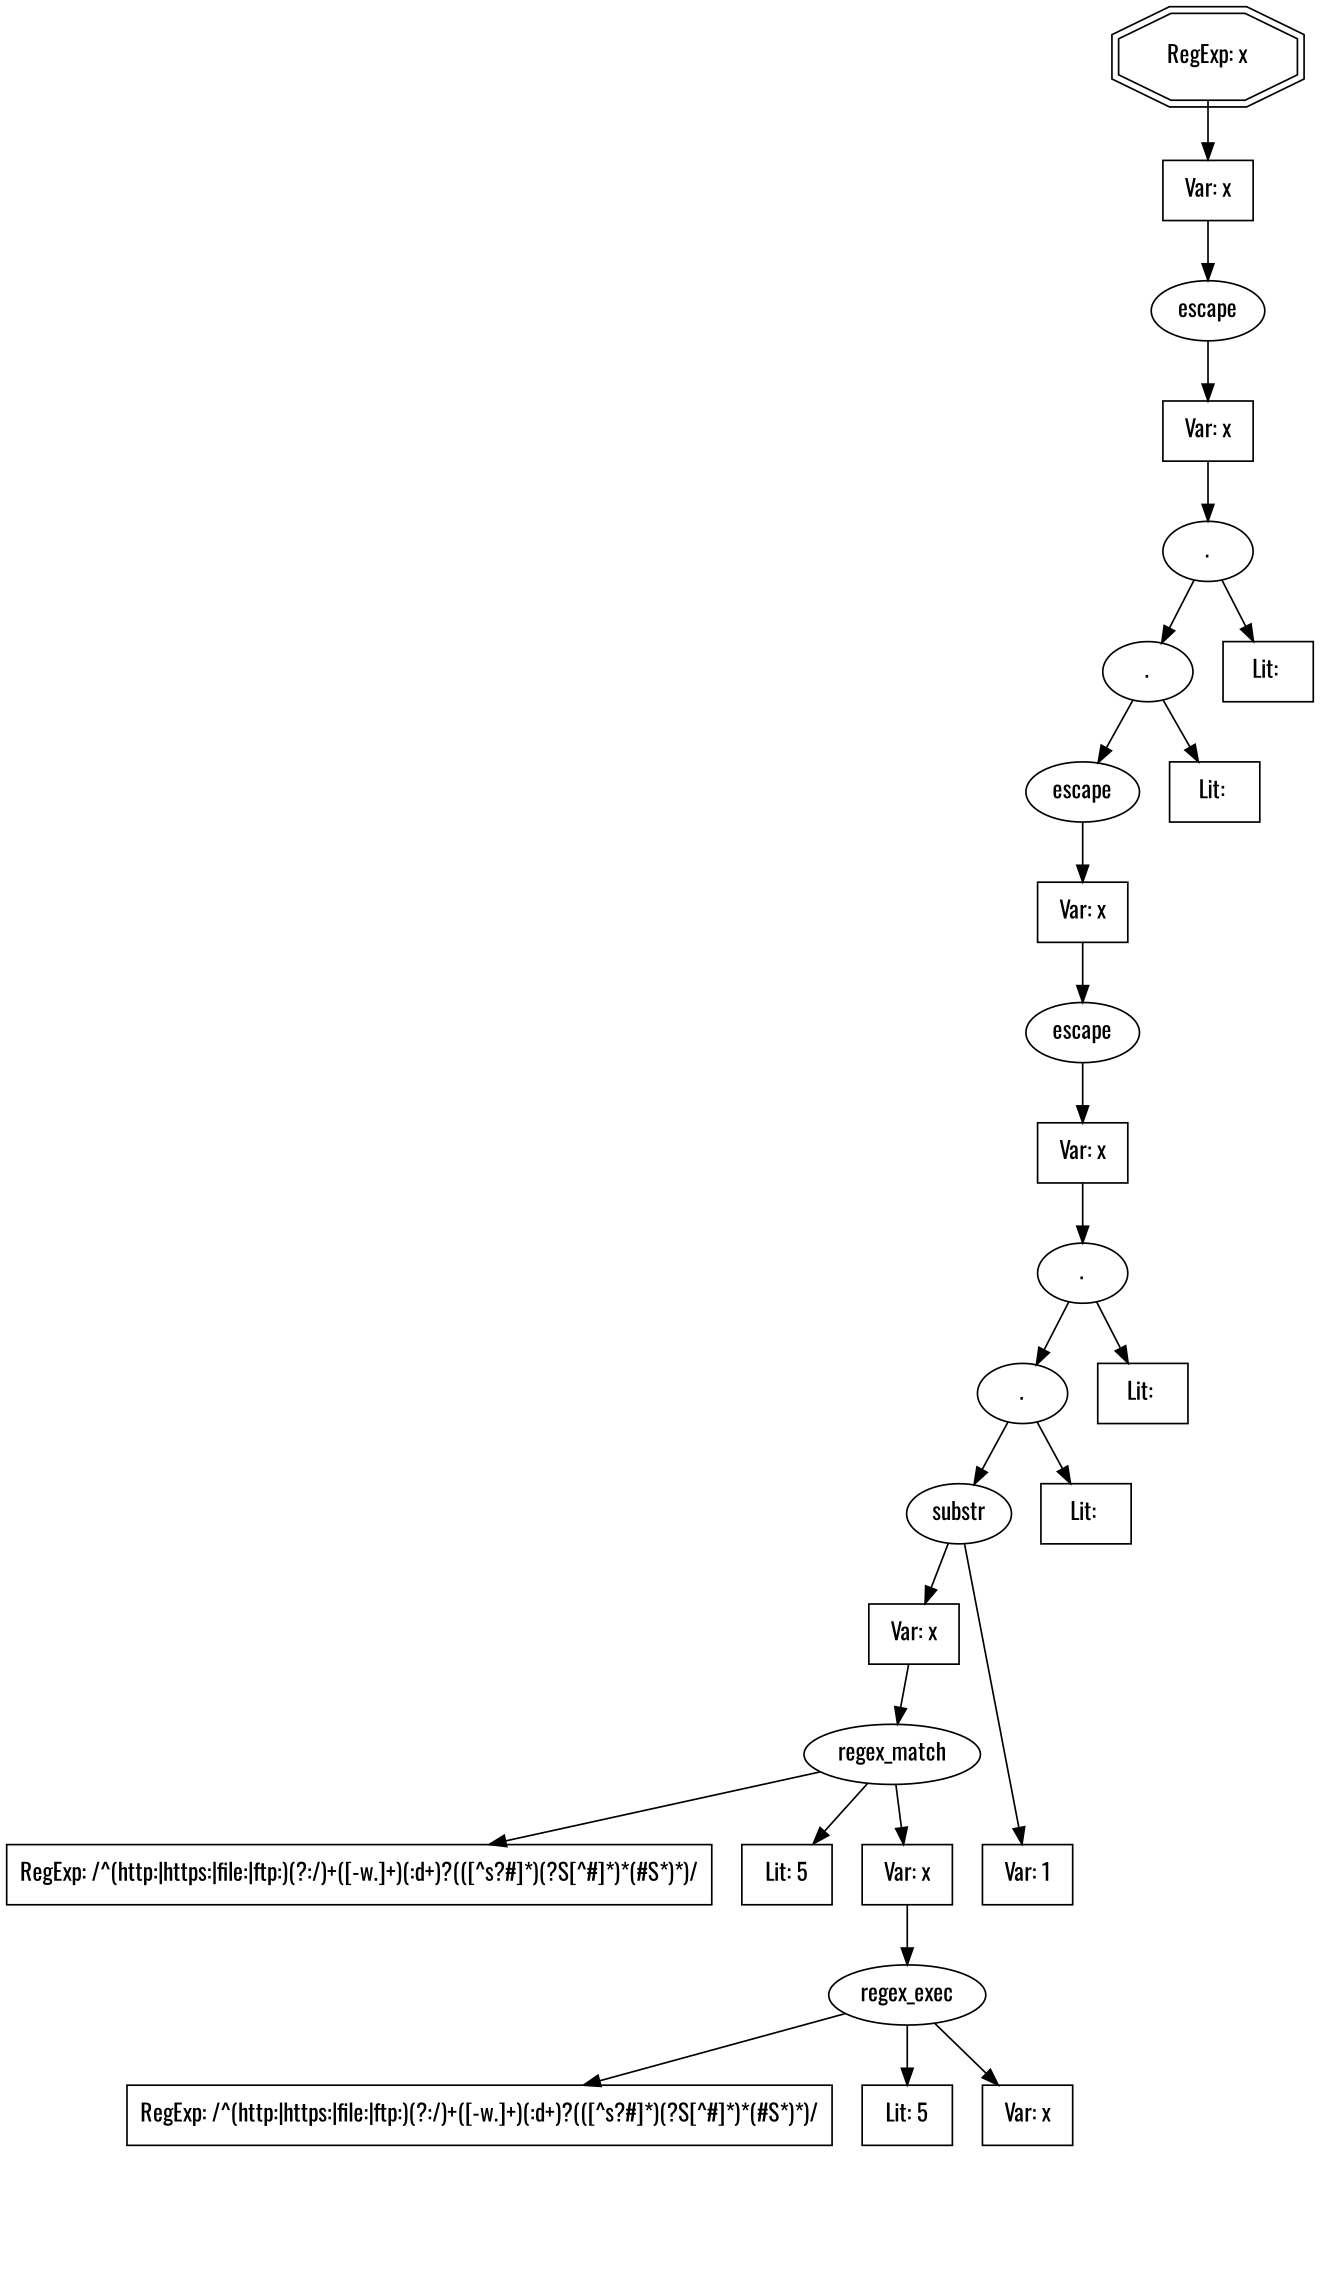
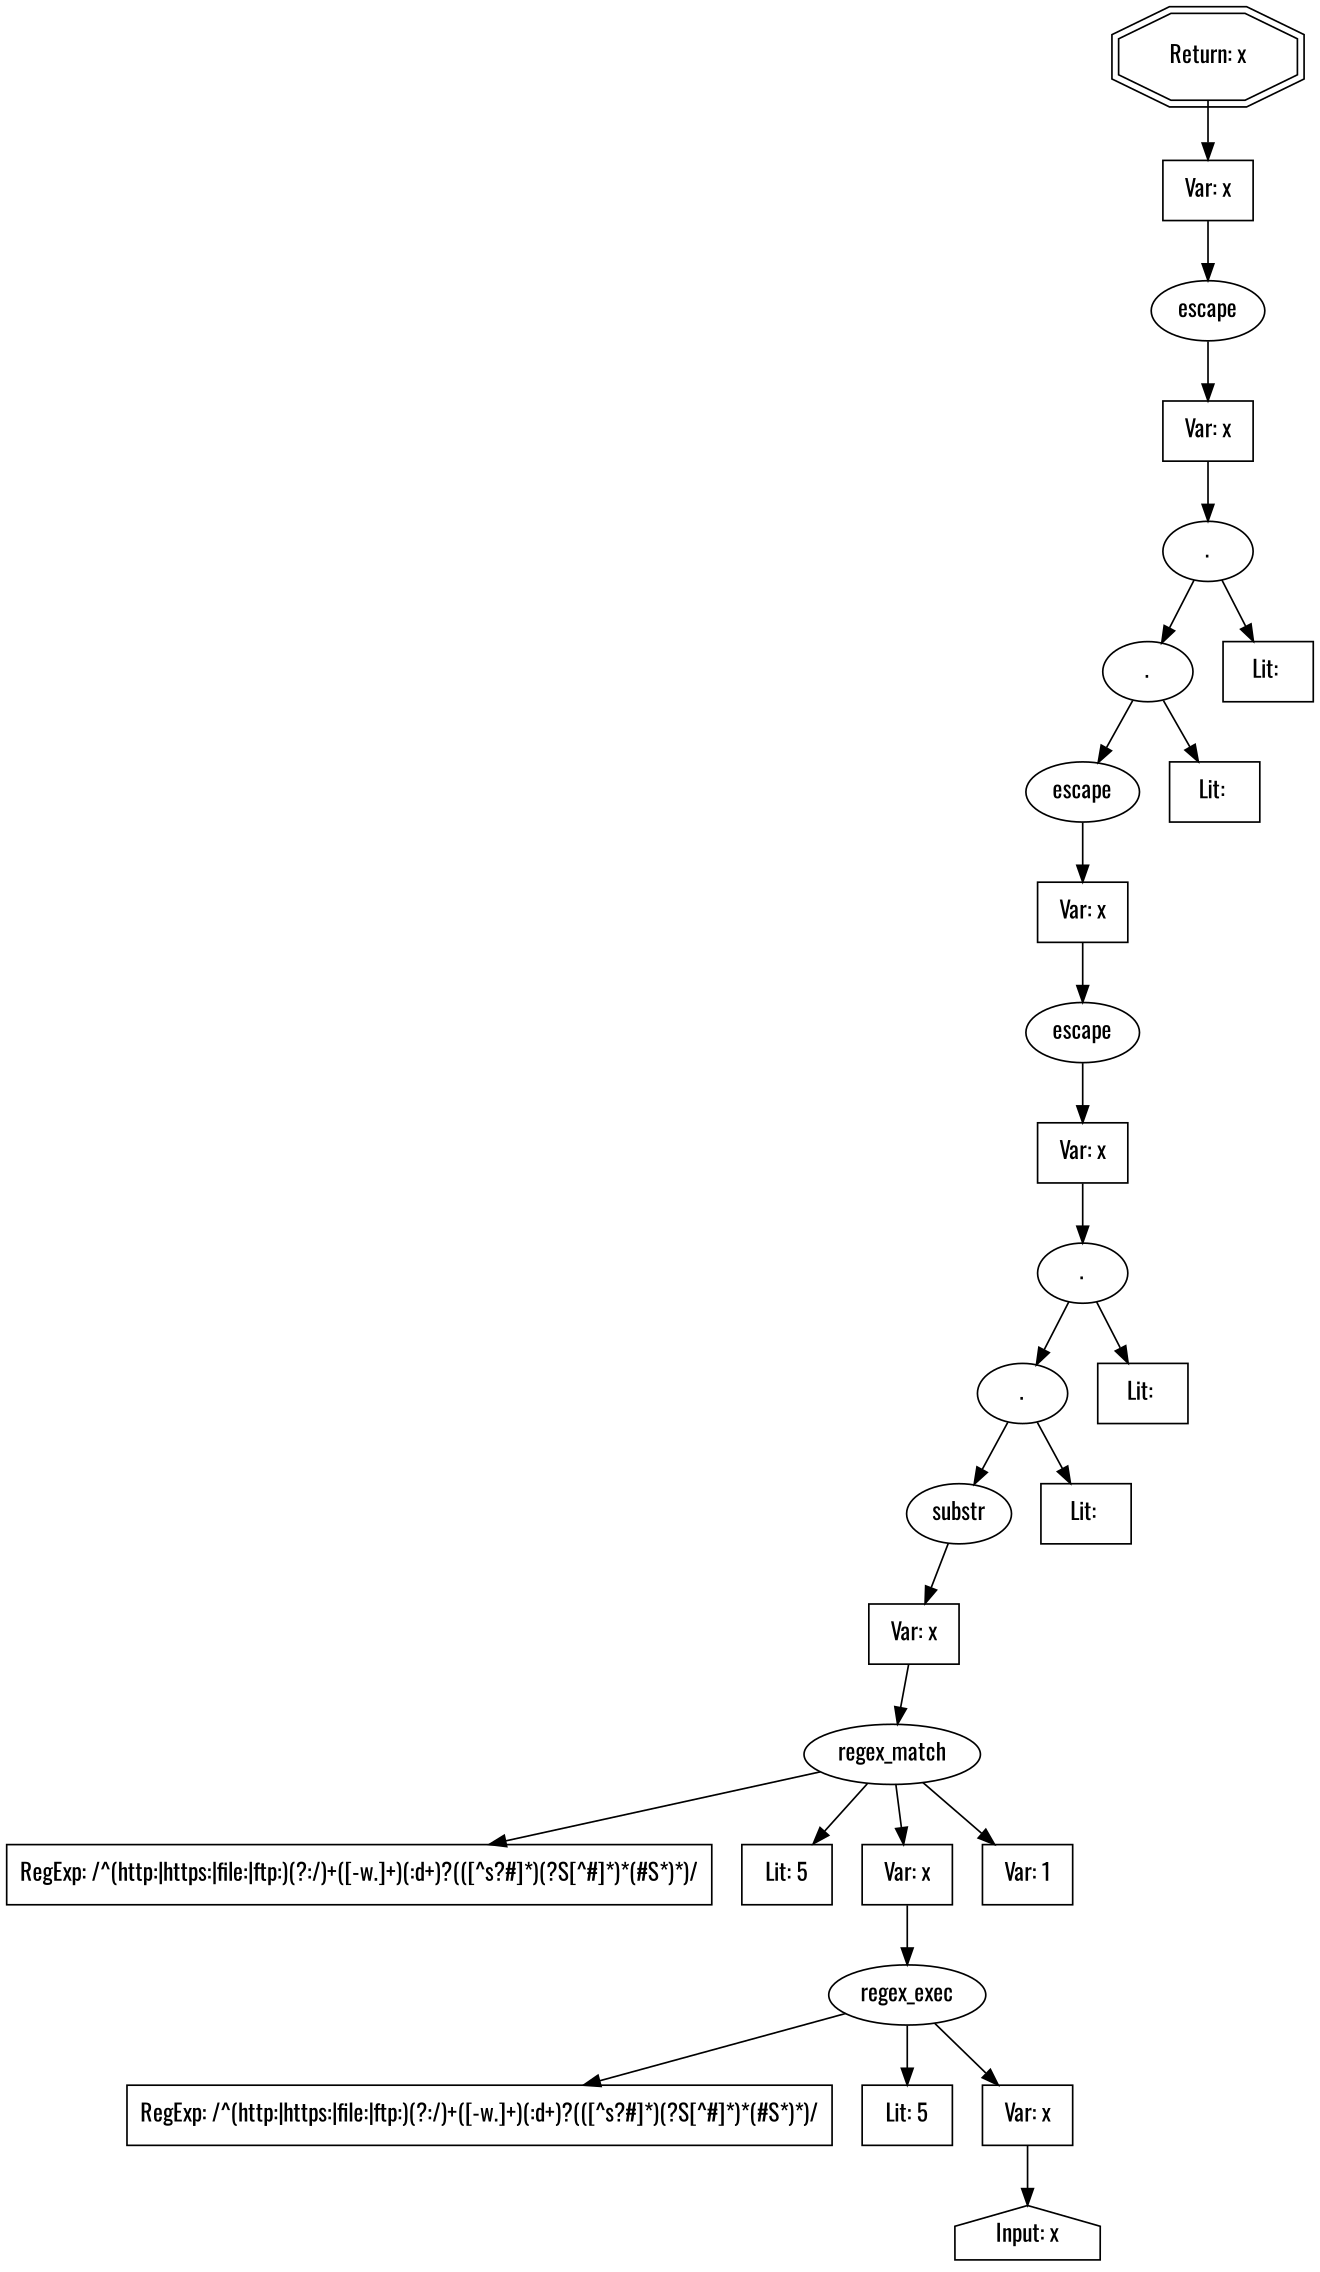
(1208, 57) -> (1208, 57)
(992, 1686) -> (952, 1808)
none -> (1028, 2236)
